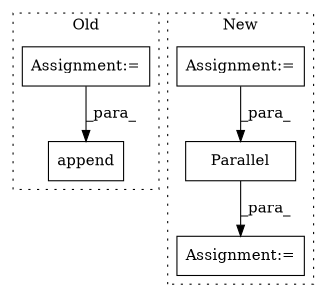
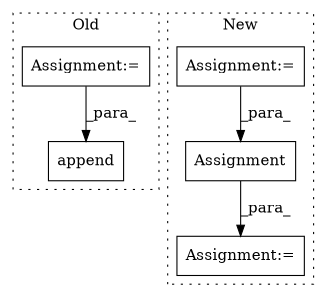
(241, 161) -> (241, 161)
